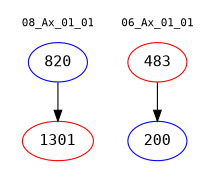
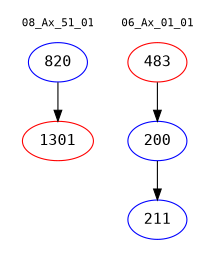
(58, 24) -> (58, 24)
none -> (157, 220)
